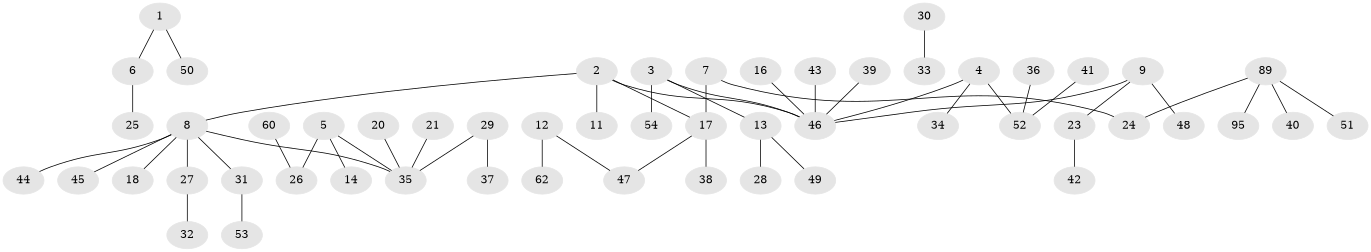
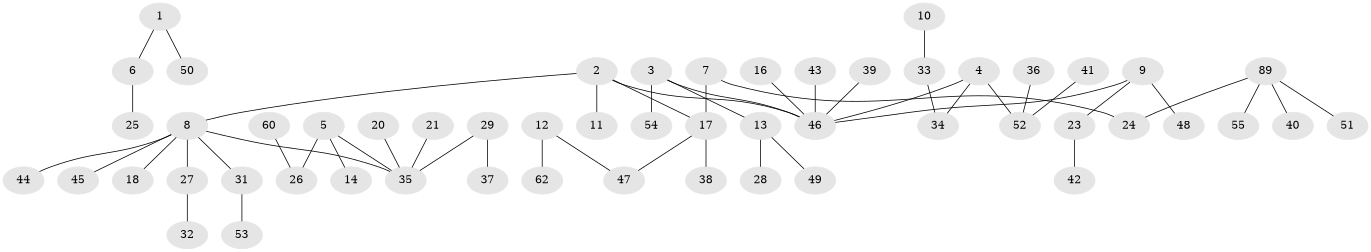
(924, 17) -> (924, 17)
none -> (932, 103)
(1238, 126) -> (1238, 126)
